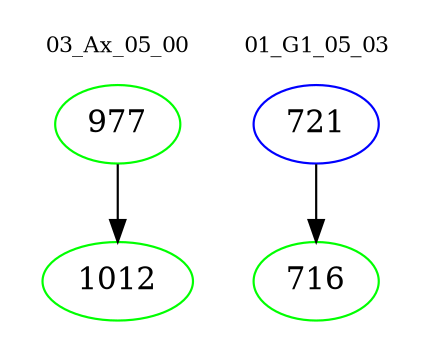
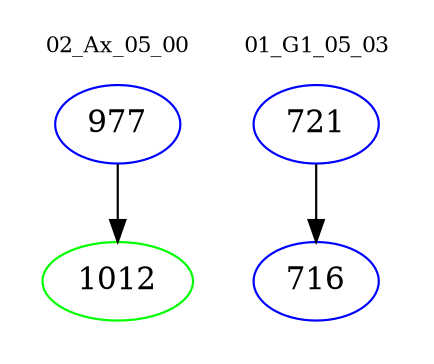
(118, 47) -> (118, 47)
(118, 124) -> (118, 124)
(316, 281) -> (316, 281)
